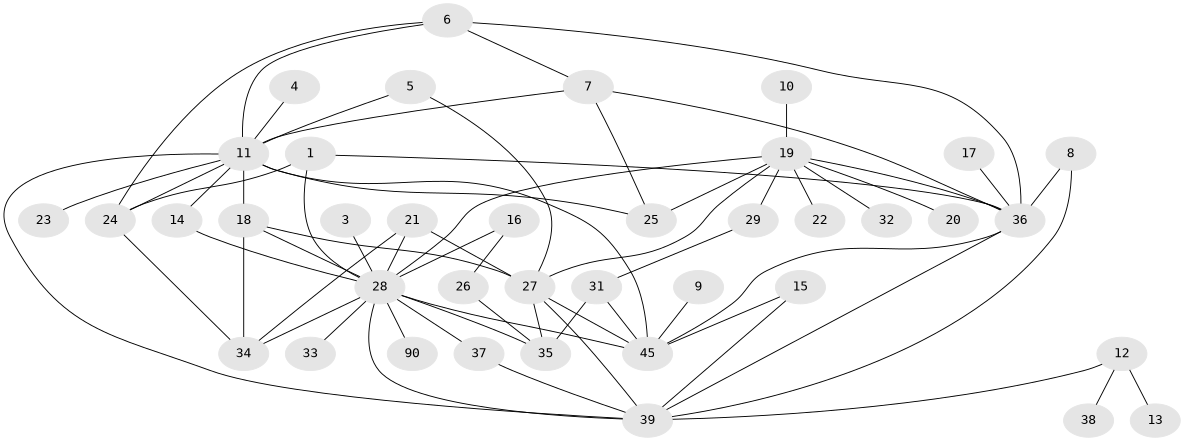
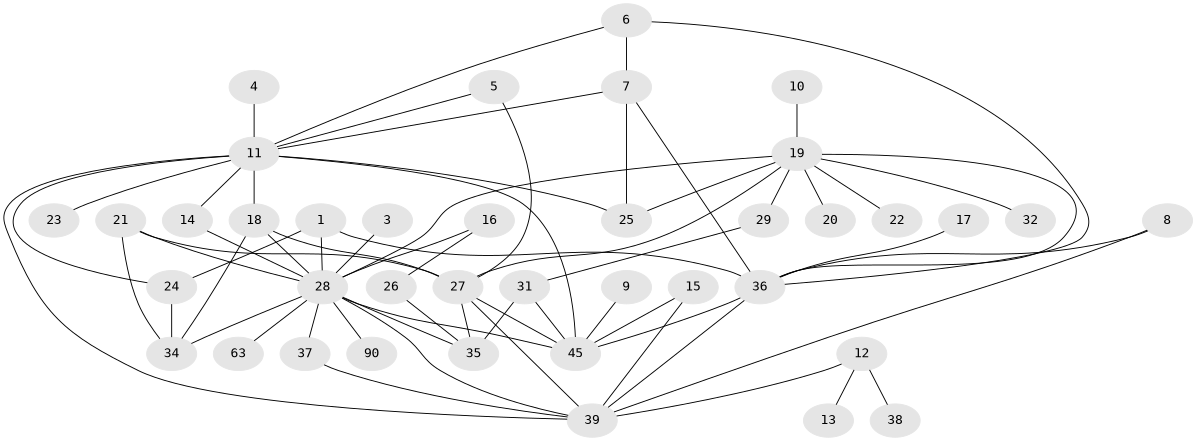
(244, 69) -> none
(310, 354) -> (238, 354)
